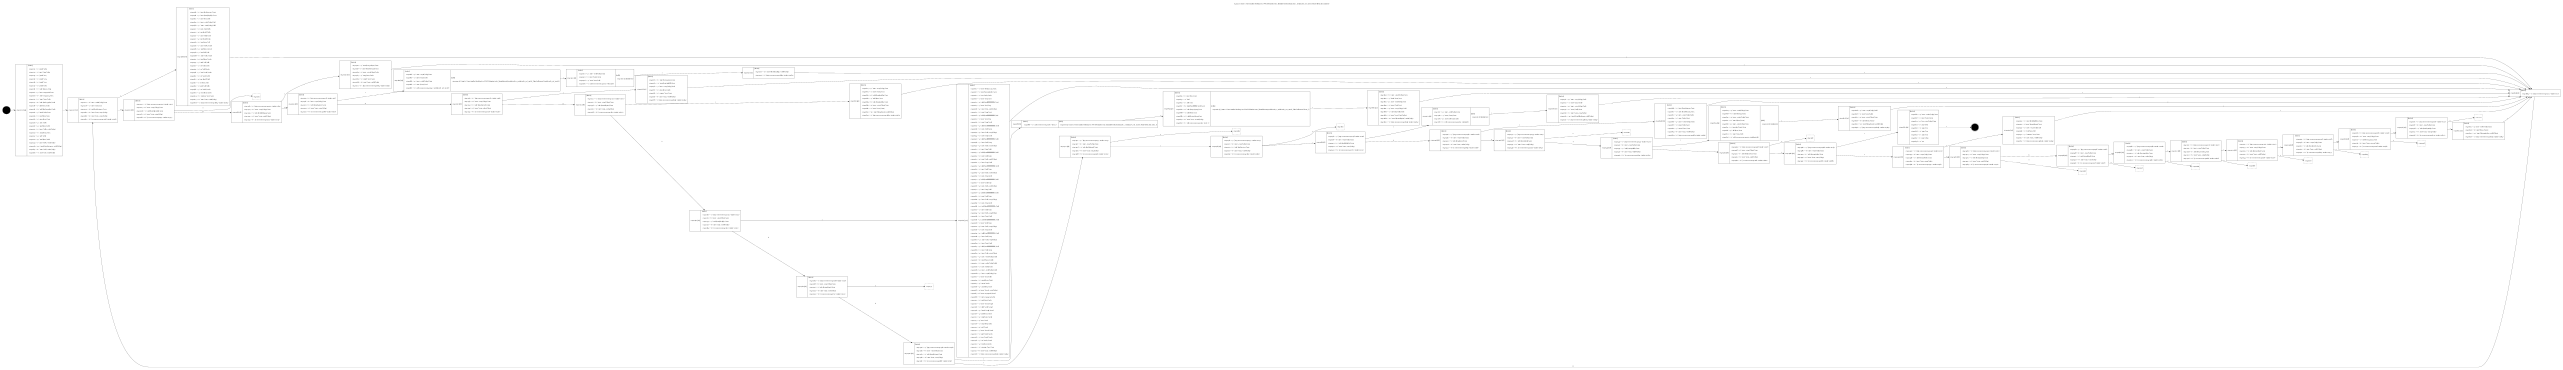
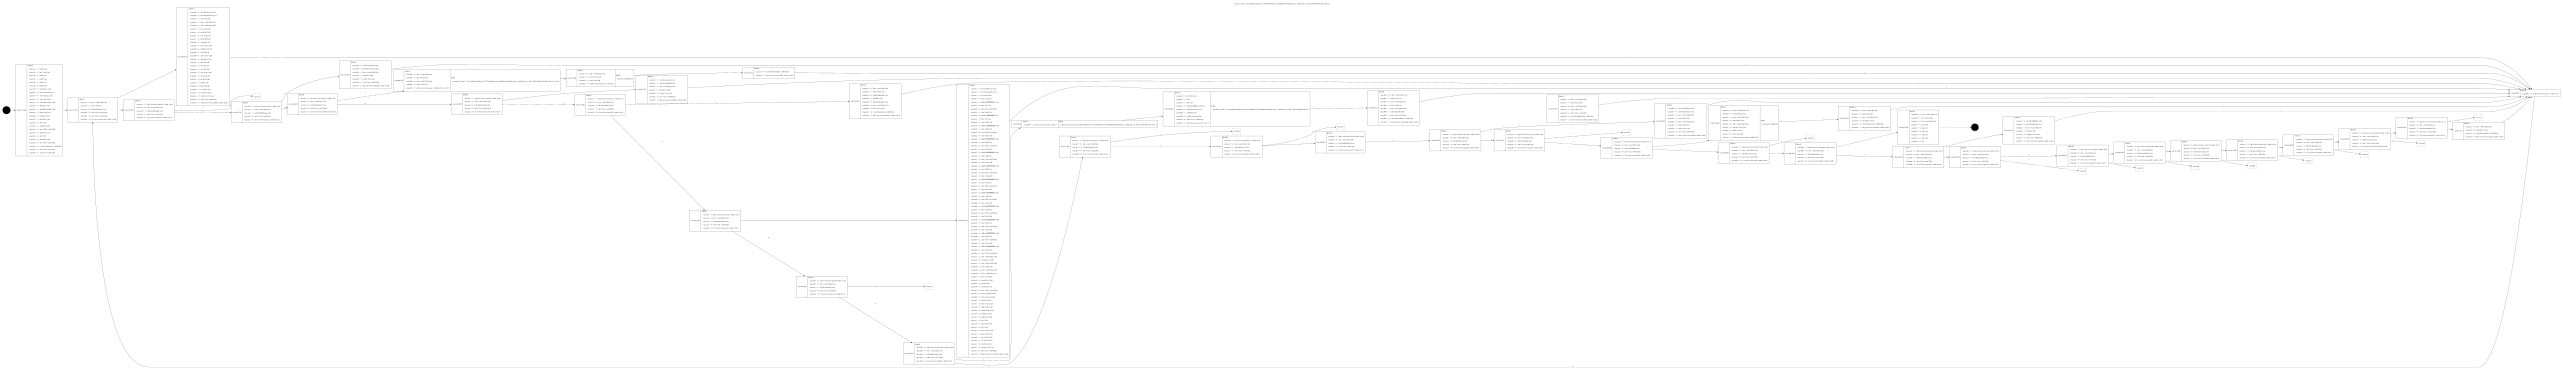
(1455, 116) -> none
